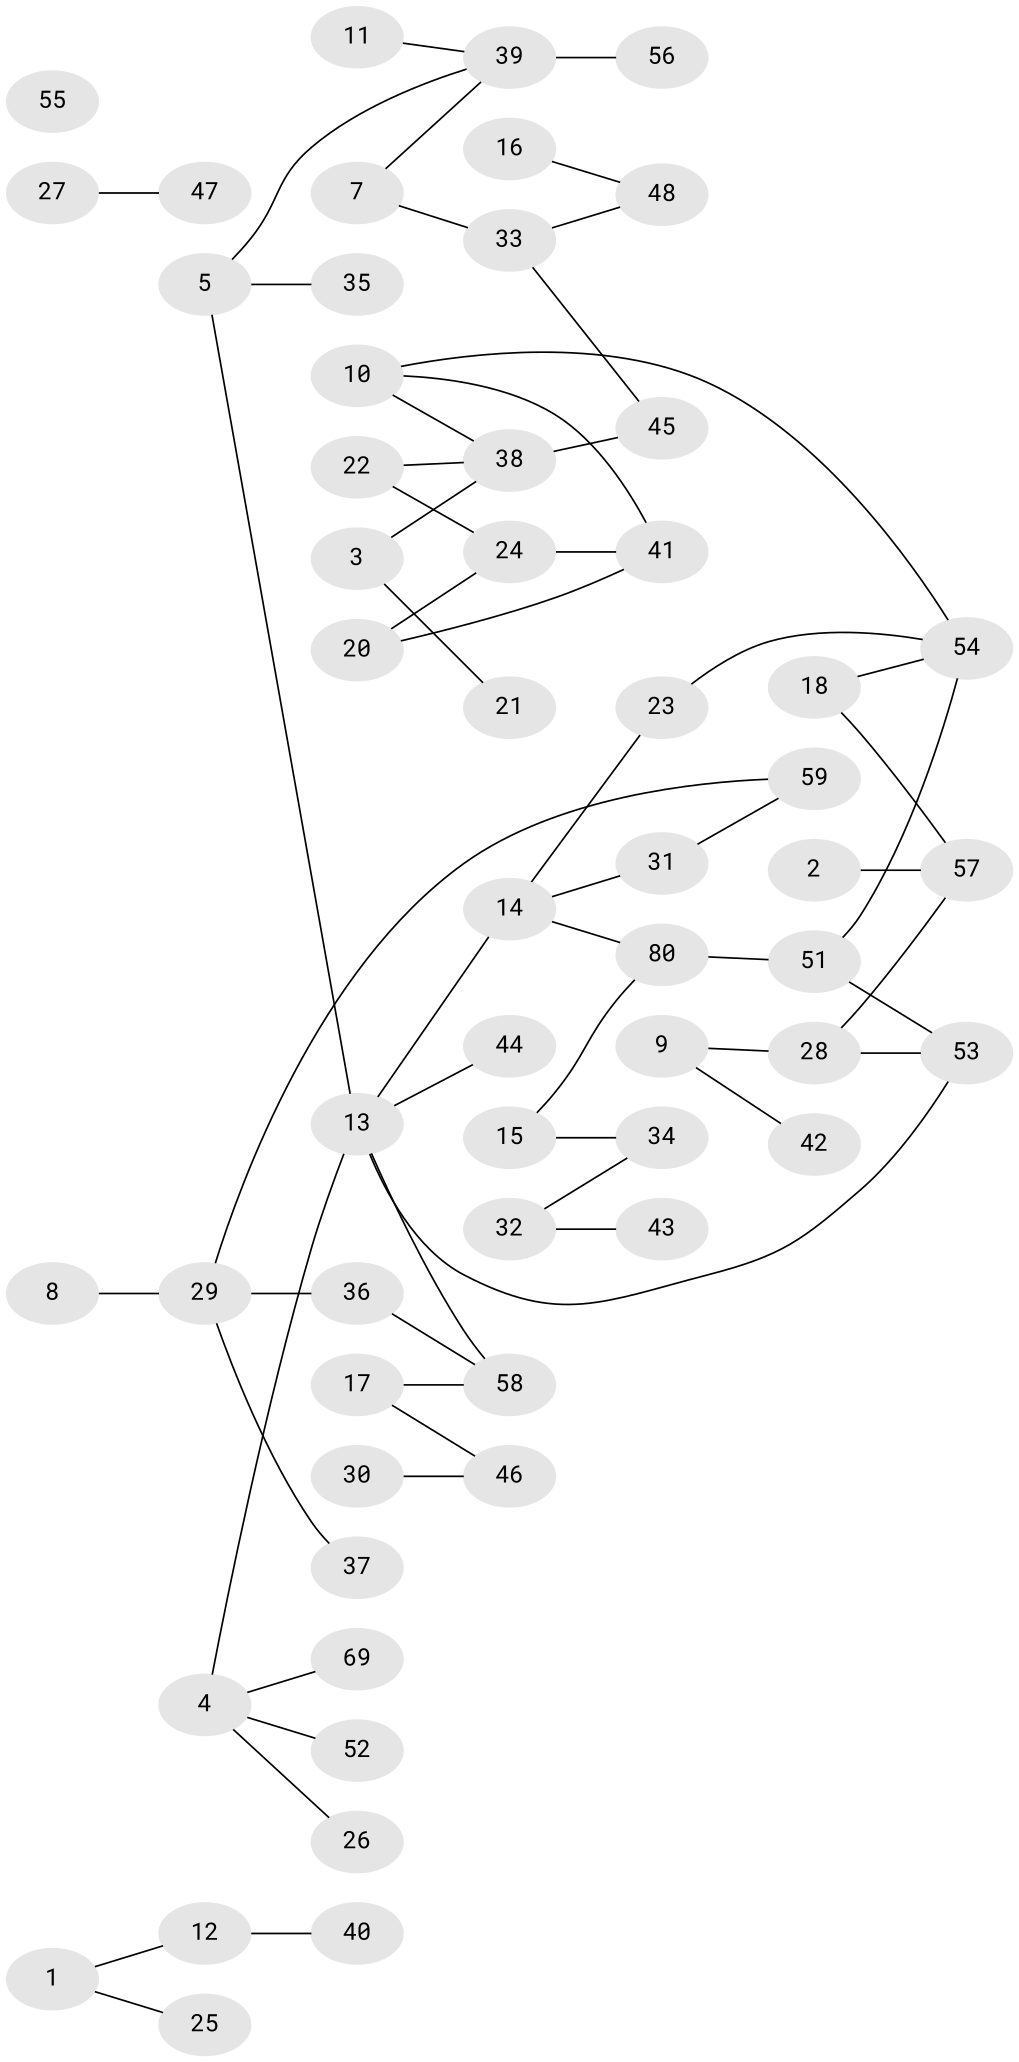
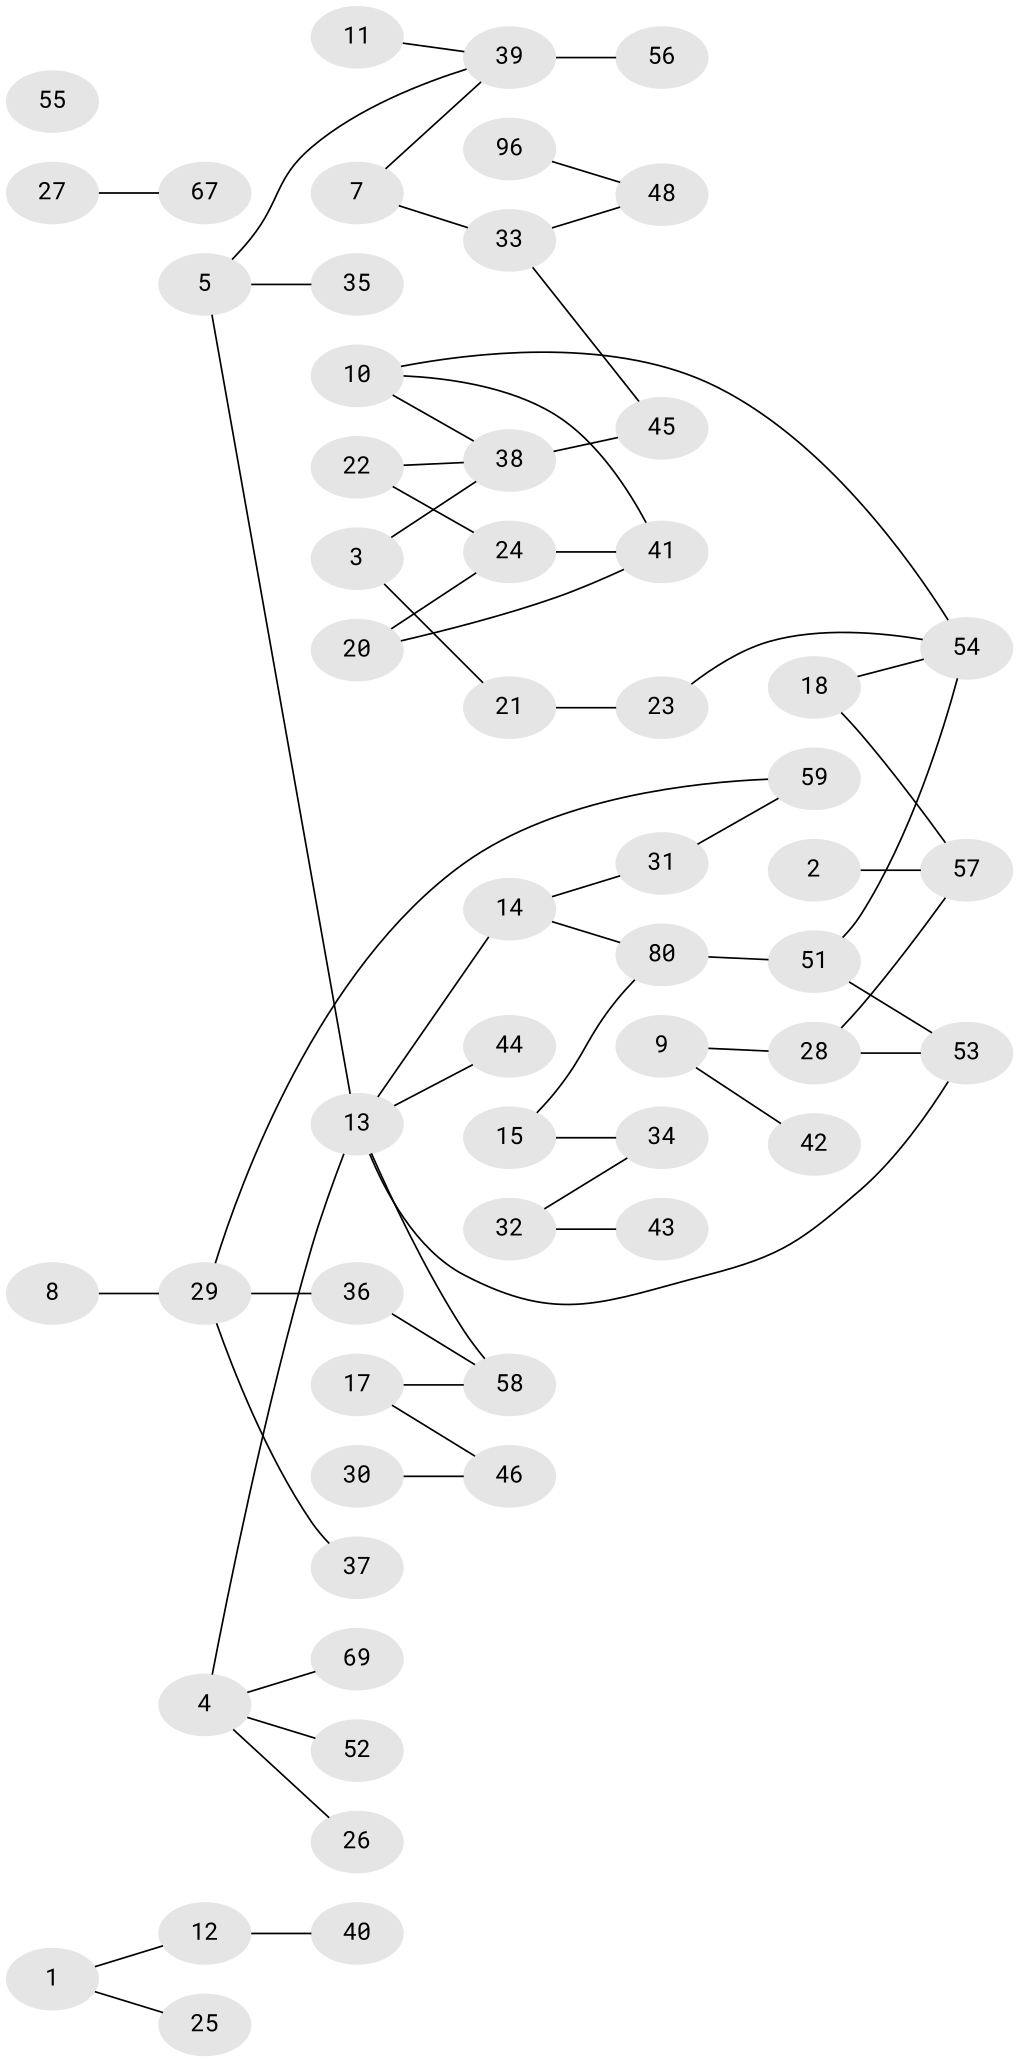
(510, 149) -> (510, 149)
(205, 193) -> (205, 193)
(575, 823) -> (586, 708)
